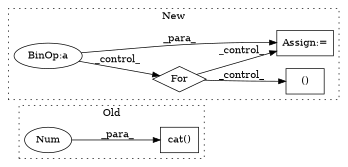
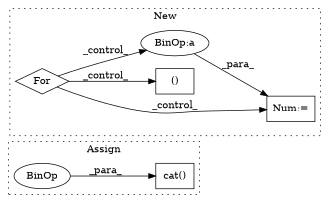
(305, 43) -> (291, 109)
(116, 68) -> (99, 63)
(112, 113) -> (104, 150)
(48, 140) -> (42, 176)
